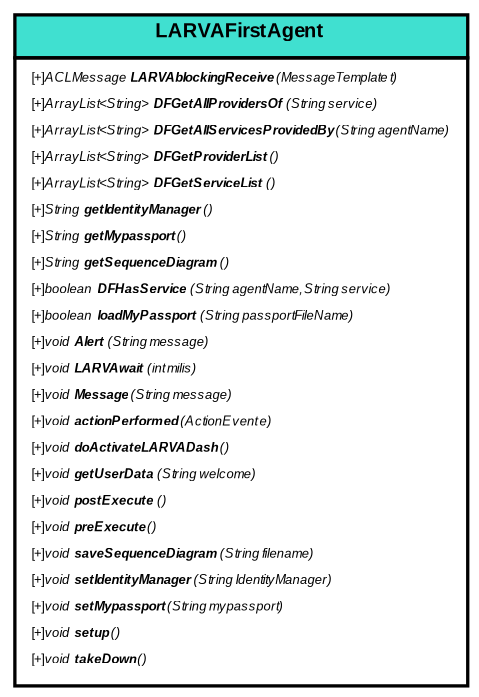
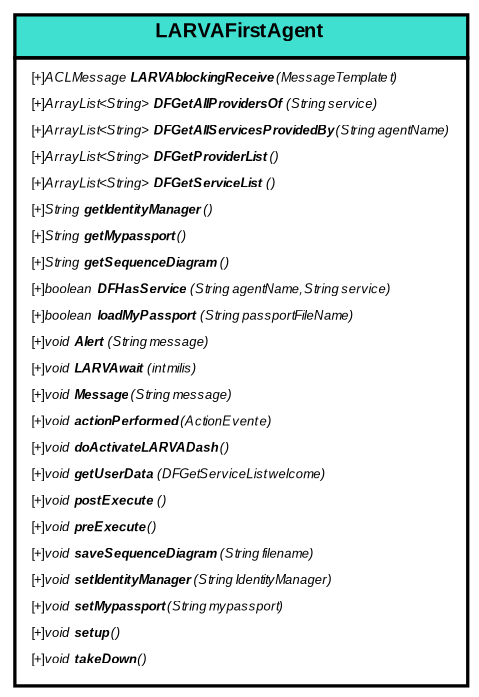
(208, 474) -> (243, 474)
